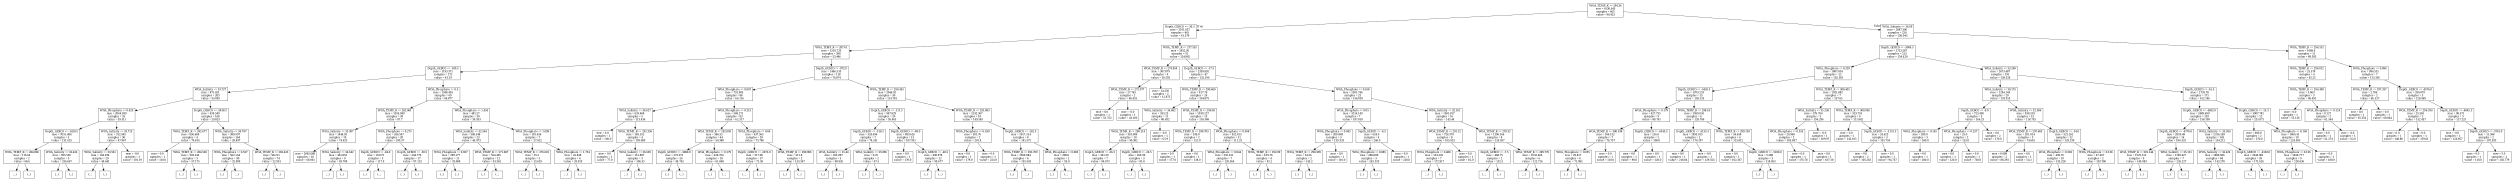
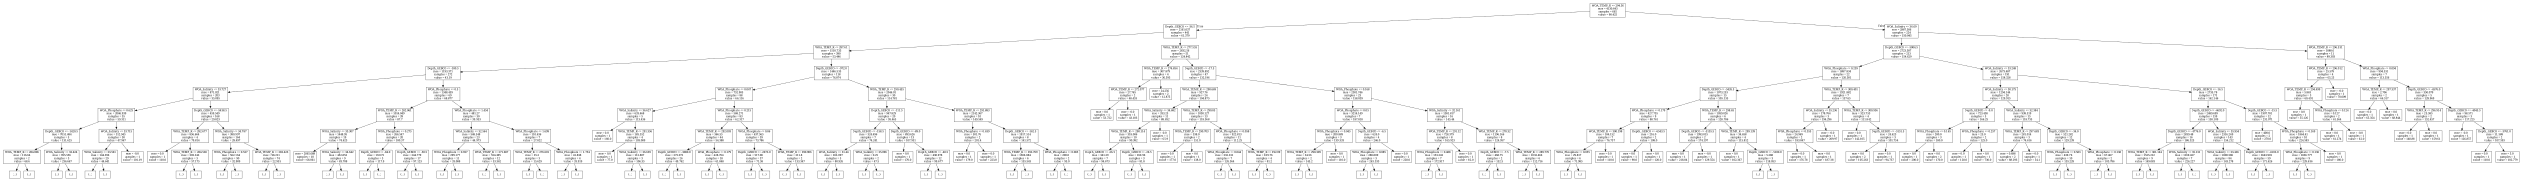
none -> (2337, 94)
(1984, 125) -> (1934, 146)
